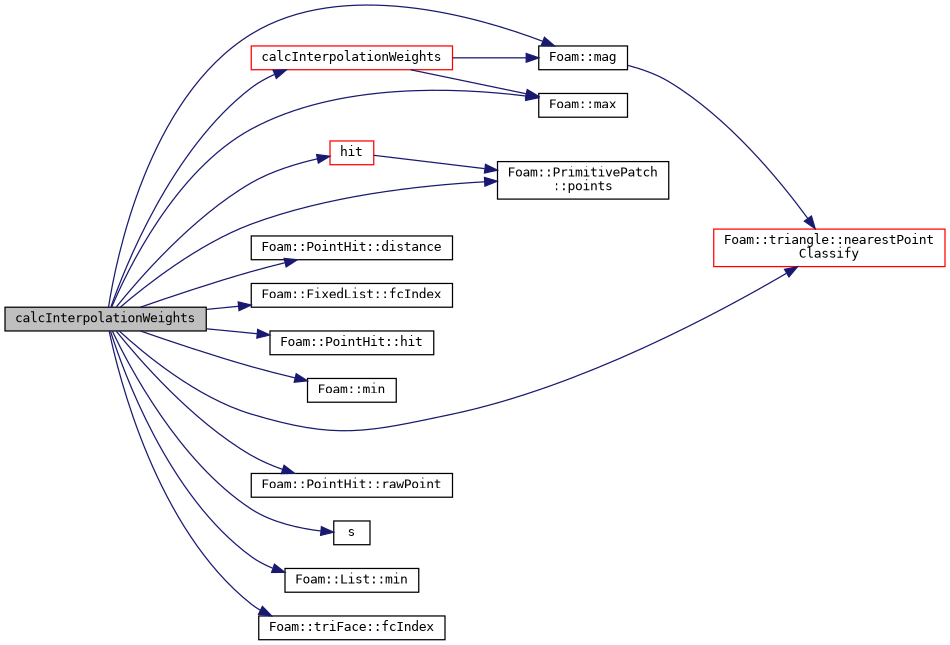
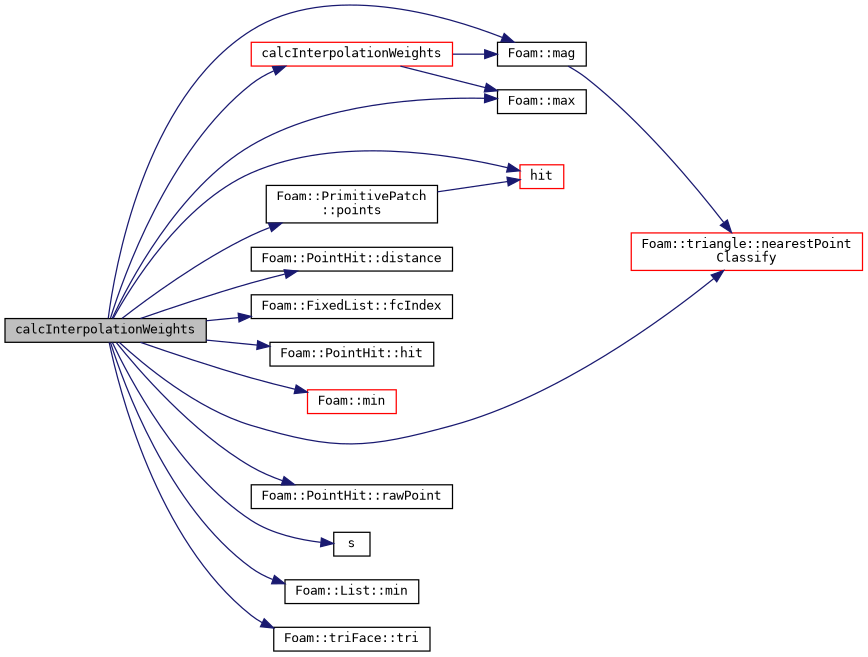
(429, 162) -> (473, 187)
(352, 390) -> (352, 402)
(352, 628) -> (352, 639)
